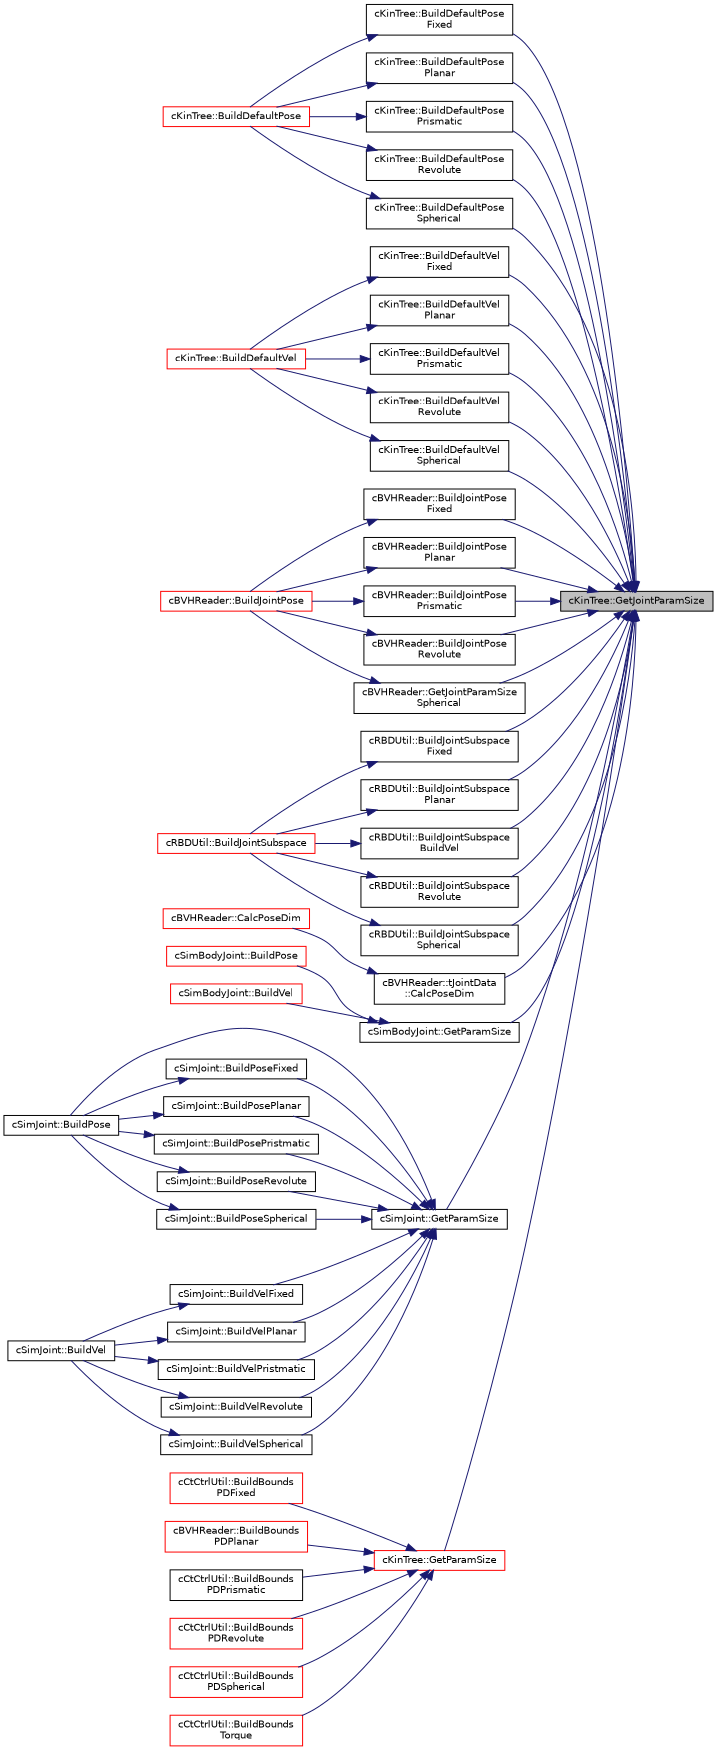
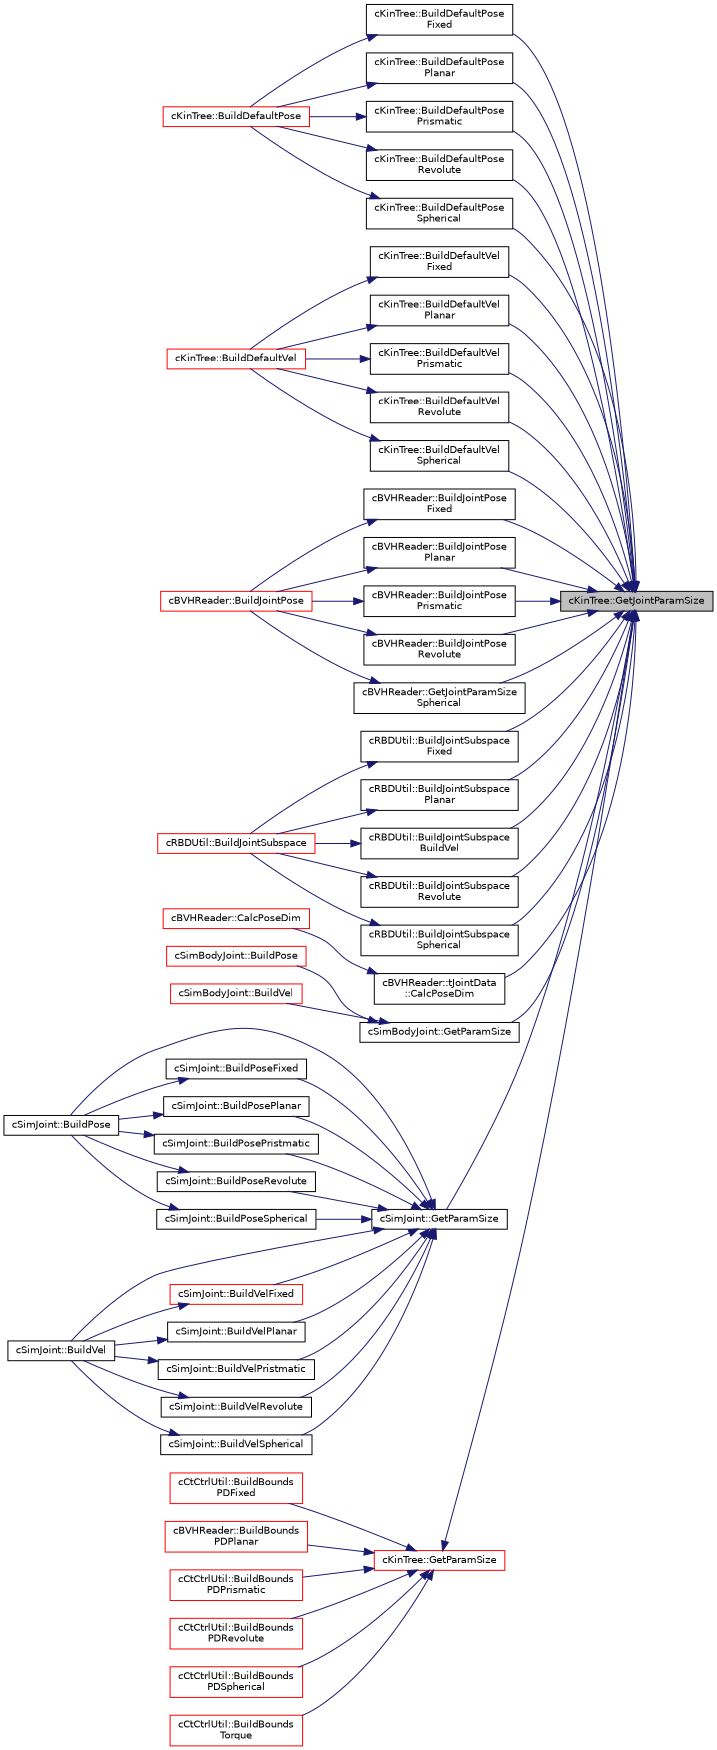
(557, 1090) -> (555, 1079)
none -> (211, 1261)
(236, 1294) -> (236, 1294)
(236, 1585) -> (236, 1585)
